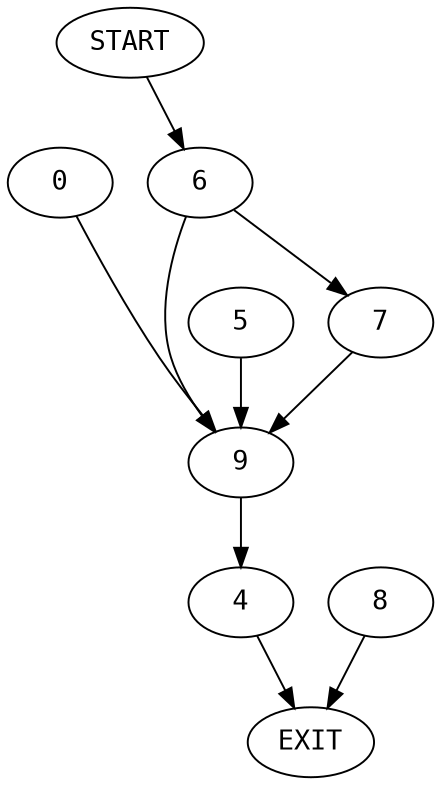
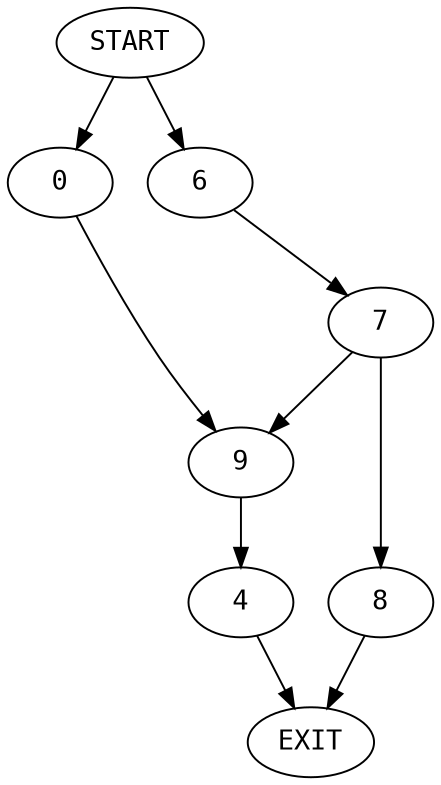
none -> (100, 104)
(165, 319) -> none
(241, 323) -> none
none -> (381, 452)
